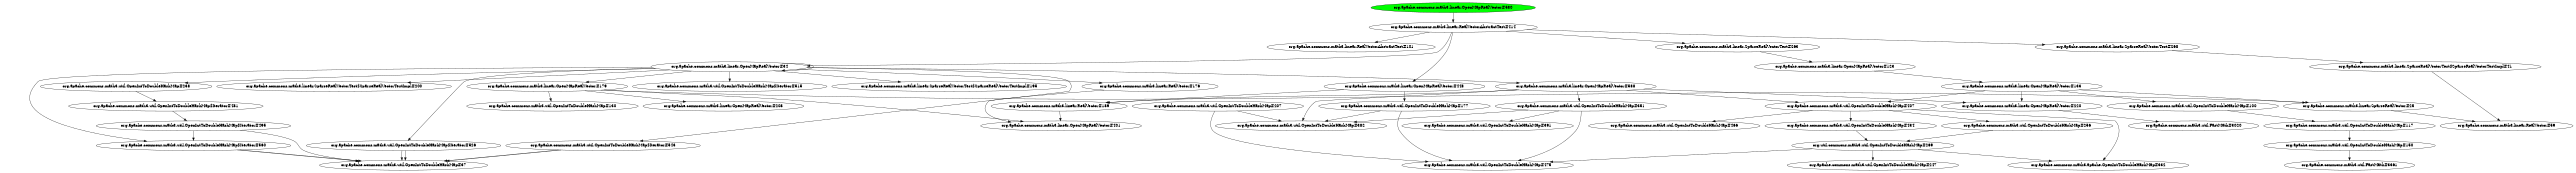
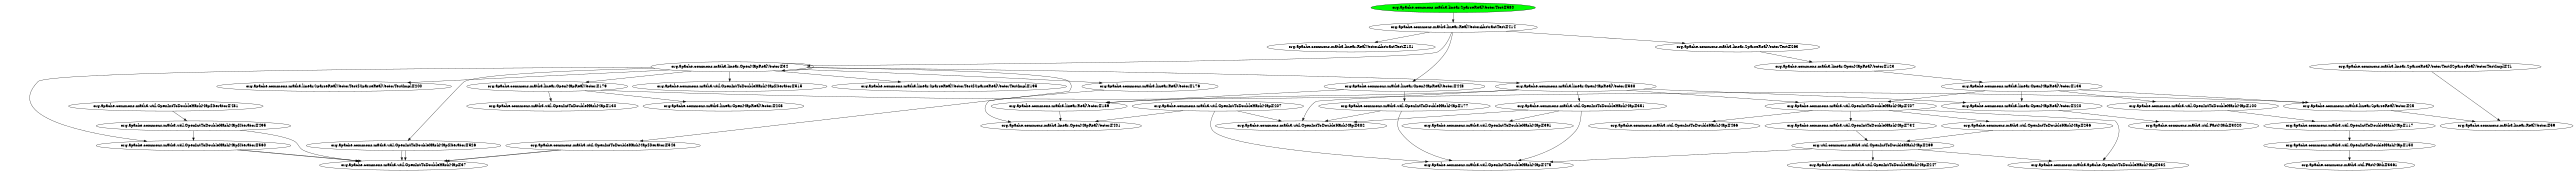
(1453, 8) -> (1453, 8)
(2117, 47) -> none
(126, 86) -> none
(813, 102) -> (1141, 116)
(1851, 126) -> (1851, 126)
